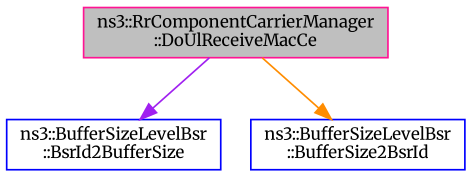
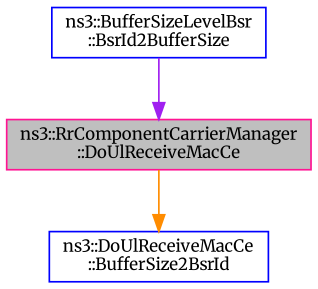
(181, 83) -> (159, 80)
(358, 145) -> (159, 257)
